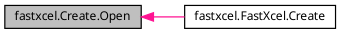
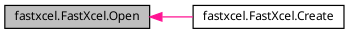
(73, 17) -> (77, 17)
